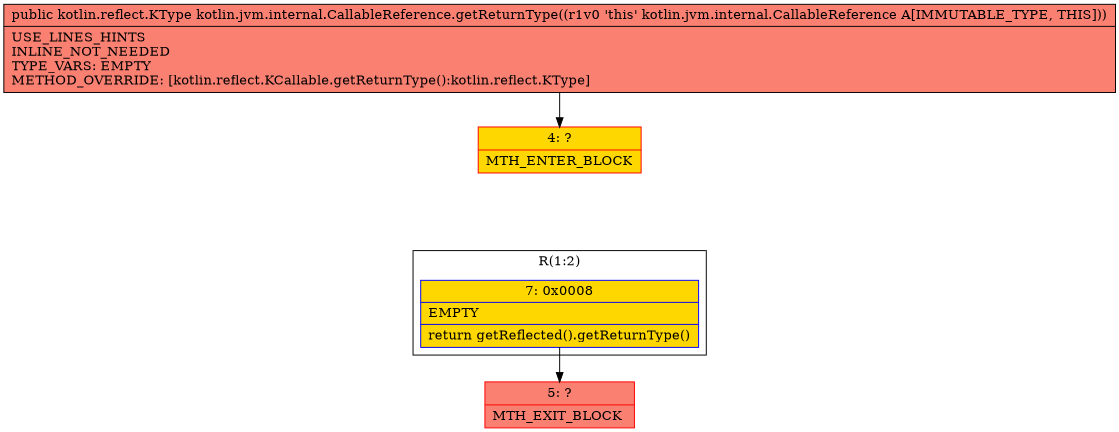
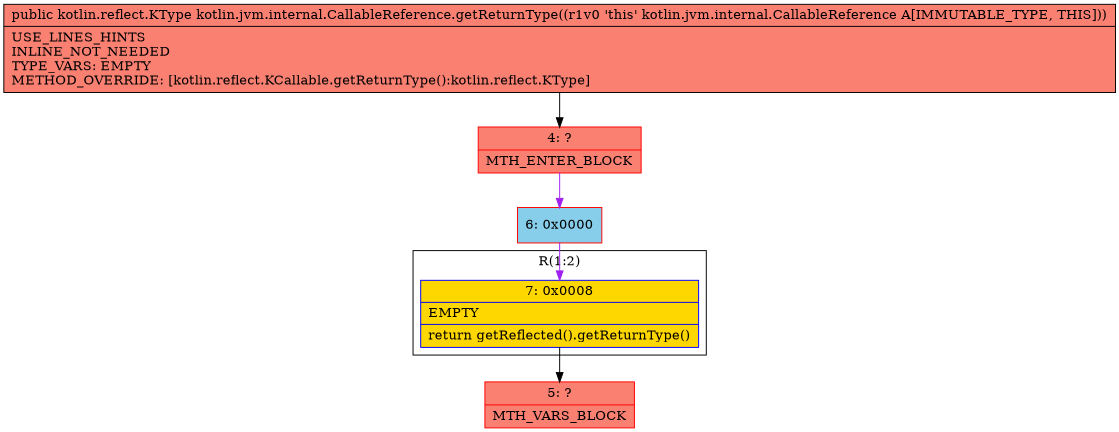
(560, 150) -> (560, 150)
none -> (560, 225)
(558, 416) -> (560, 416)
